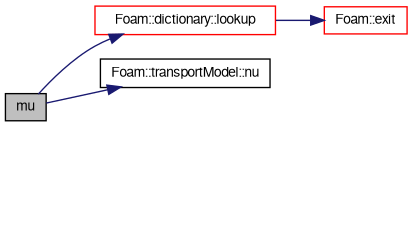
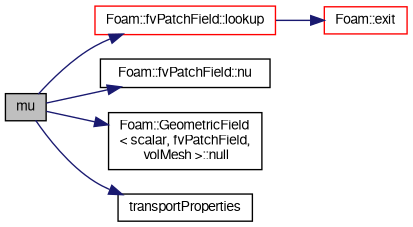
(185, 20) -> (185, 20)
(185, 73) -> (185, 73)
none -> (185, 141)
none -> (185, 208)
